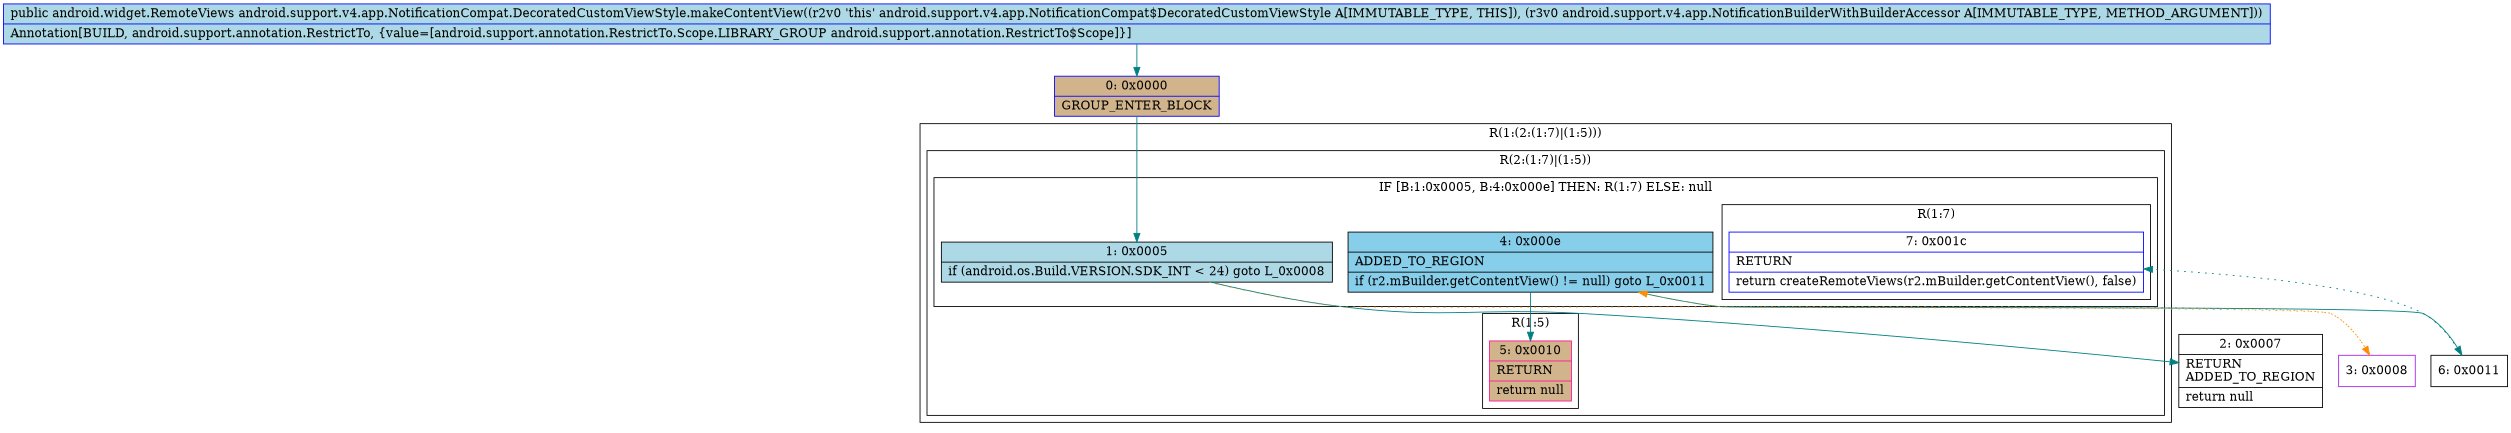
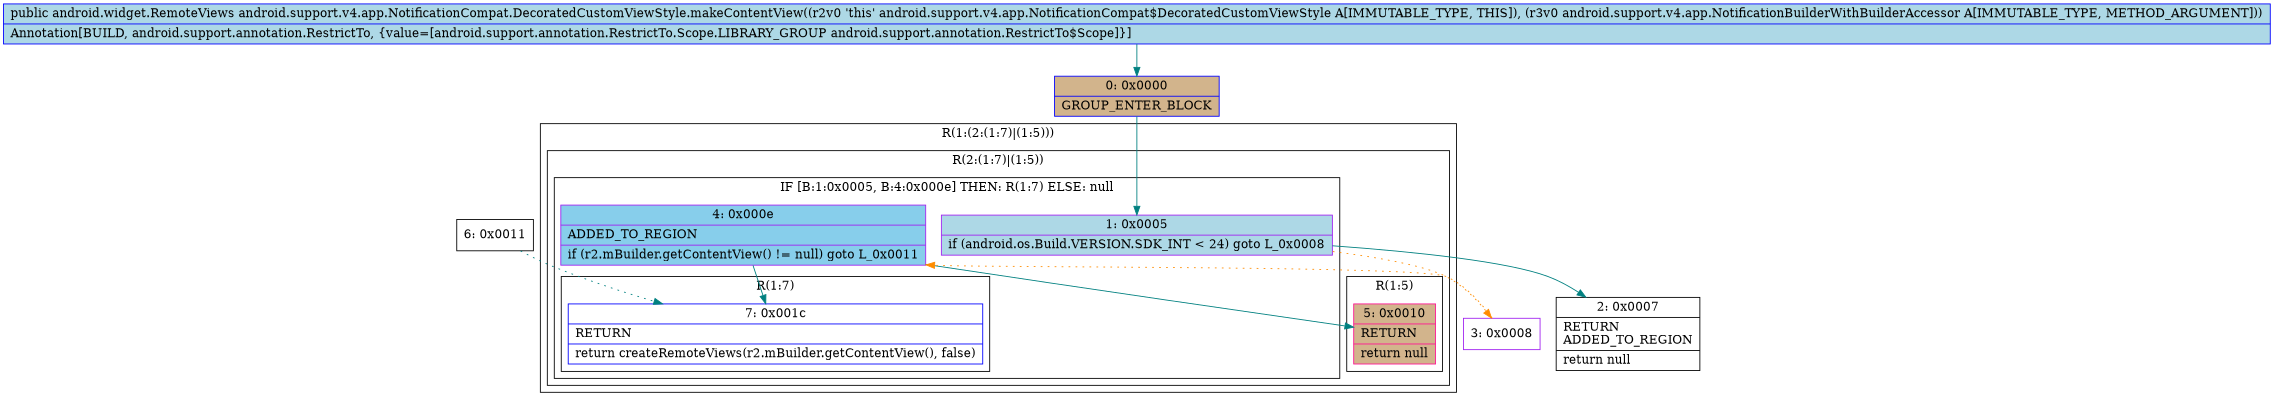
(1137, 262) -> (1137, 235)
(1530, 262) -> (743, 235)
(2055, 308) -> (758, 282)
